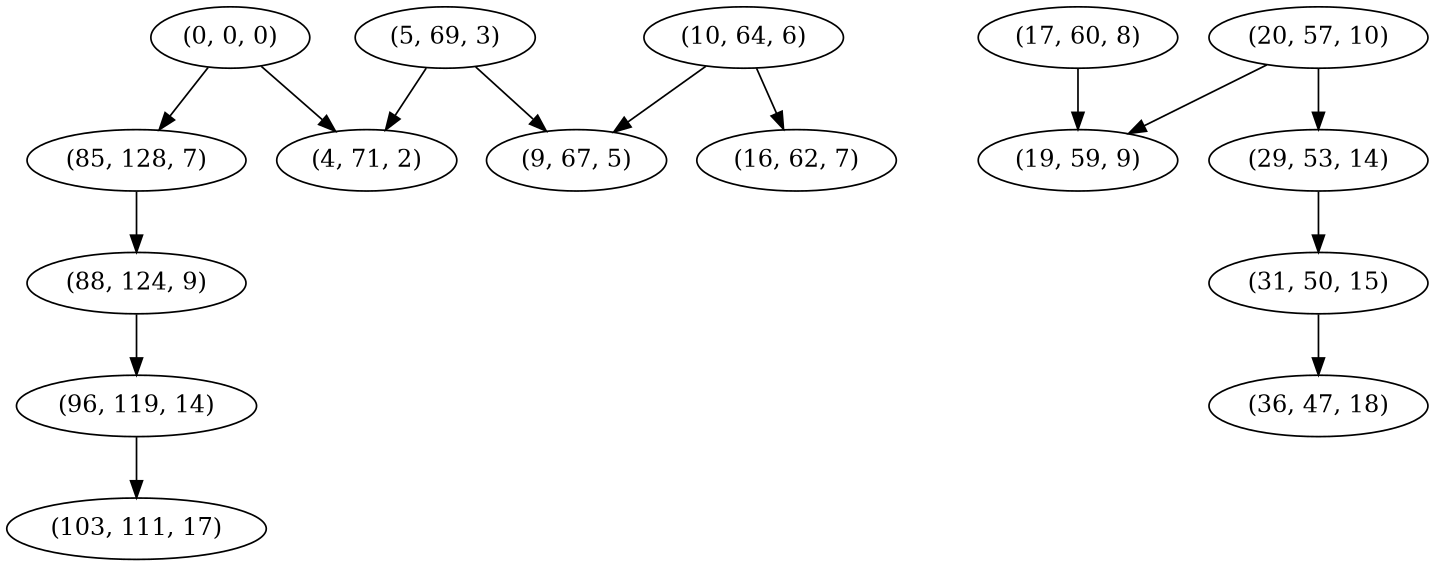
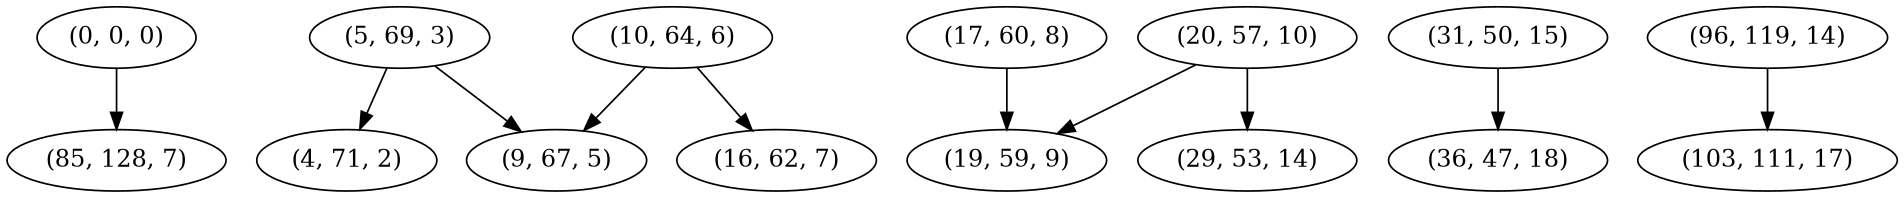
(292, 93) -> none
(1318, 213) -> none
(137, 283) -> none
